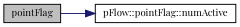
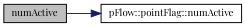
(32, 13) -> (35, 13)
